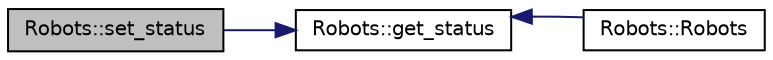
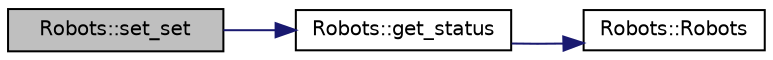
(558, 17) -> (537, 44)
(116, 30) -> (116, 30)
